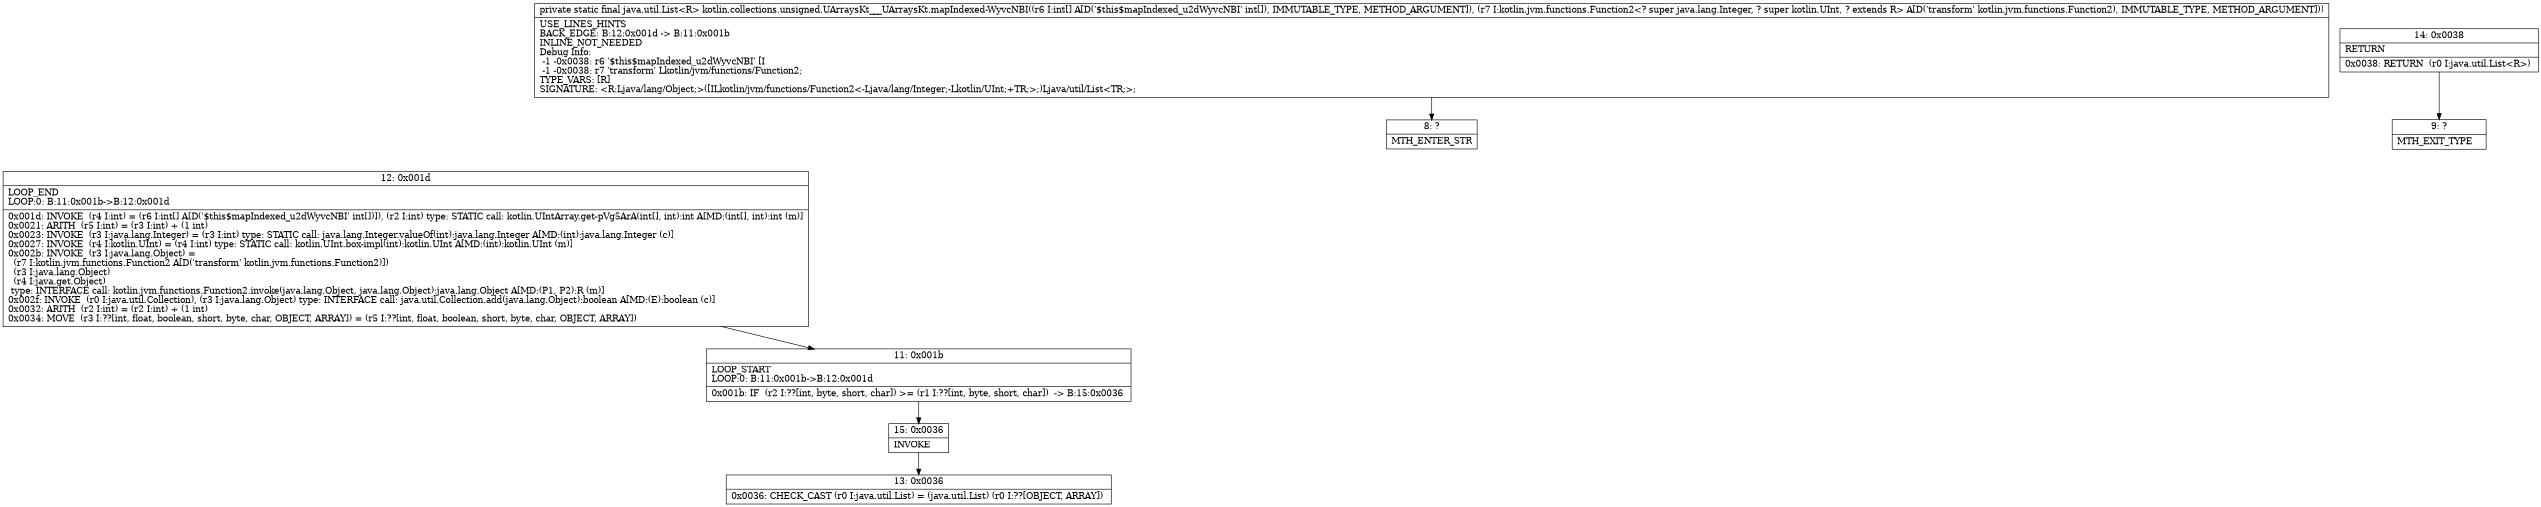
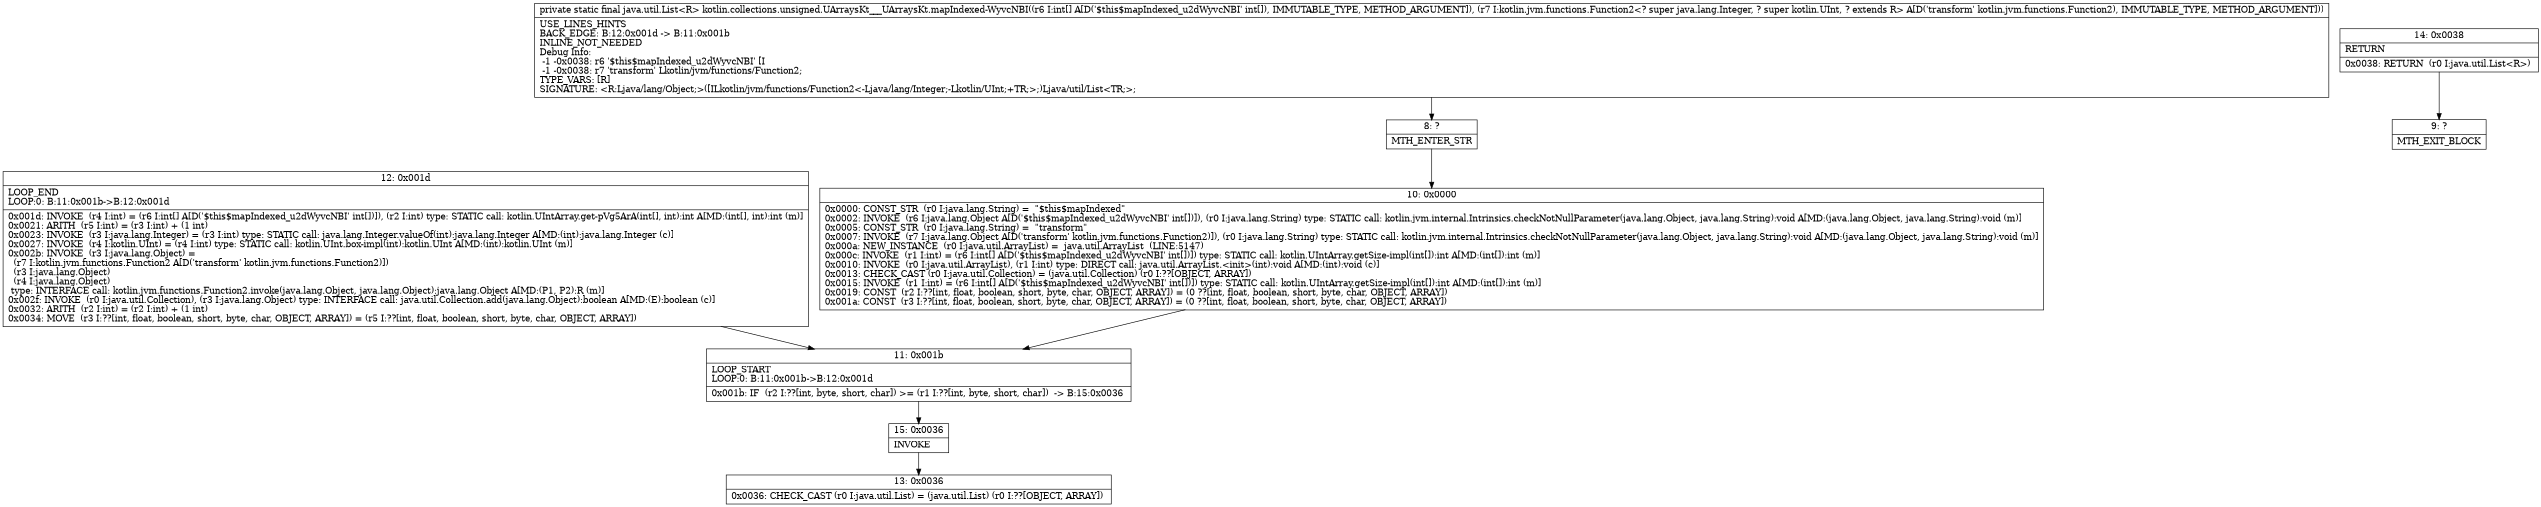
(2435, 142) -> (2439, 142)
none -> (1432, 249)
(57, 282) -> (59, 282)
